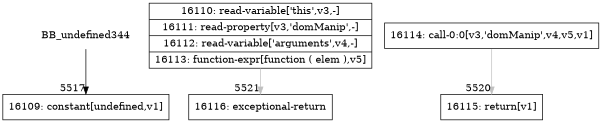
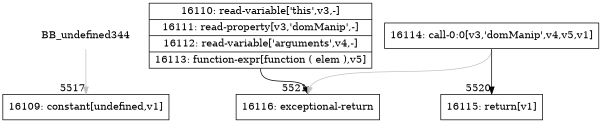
(86, 68) -> (86, 68)
(492, 68) -> (492, 68)
none -> (403, 72)
(261, 78) -> (281, 81)
